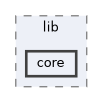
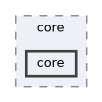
(51, 28) -> (51, 28)
